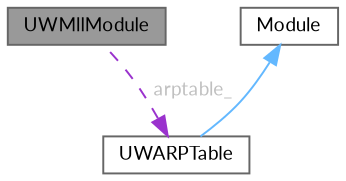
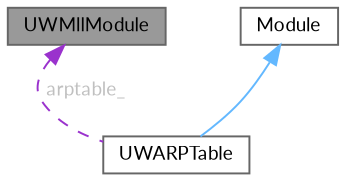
(134, 80) -> (51, 112)
